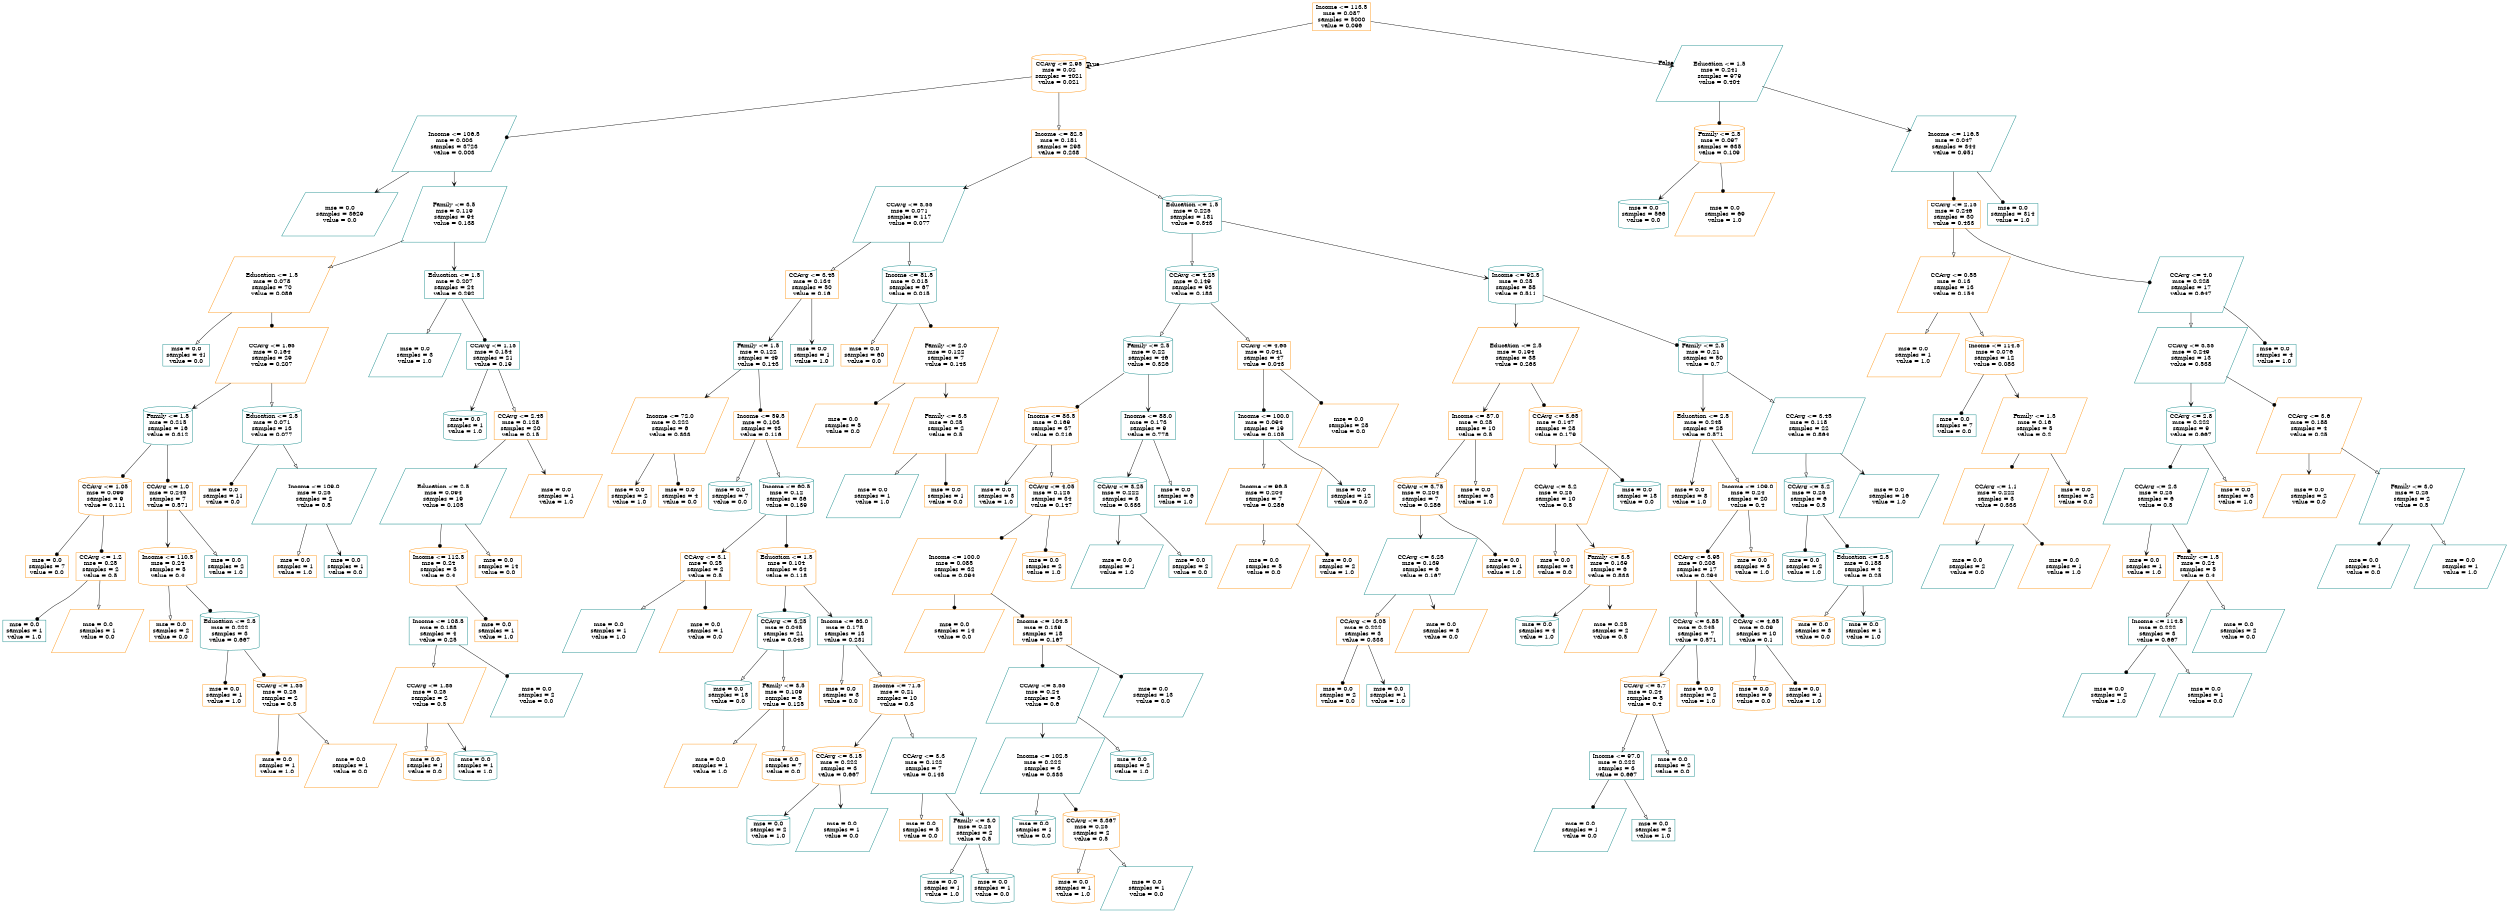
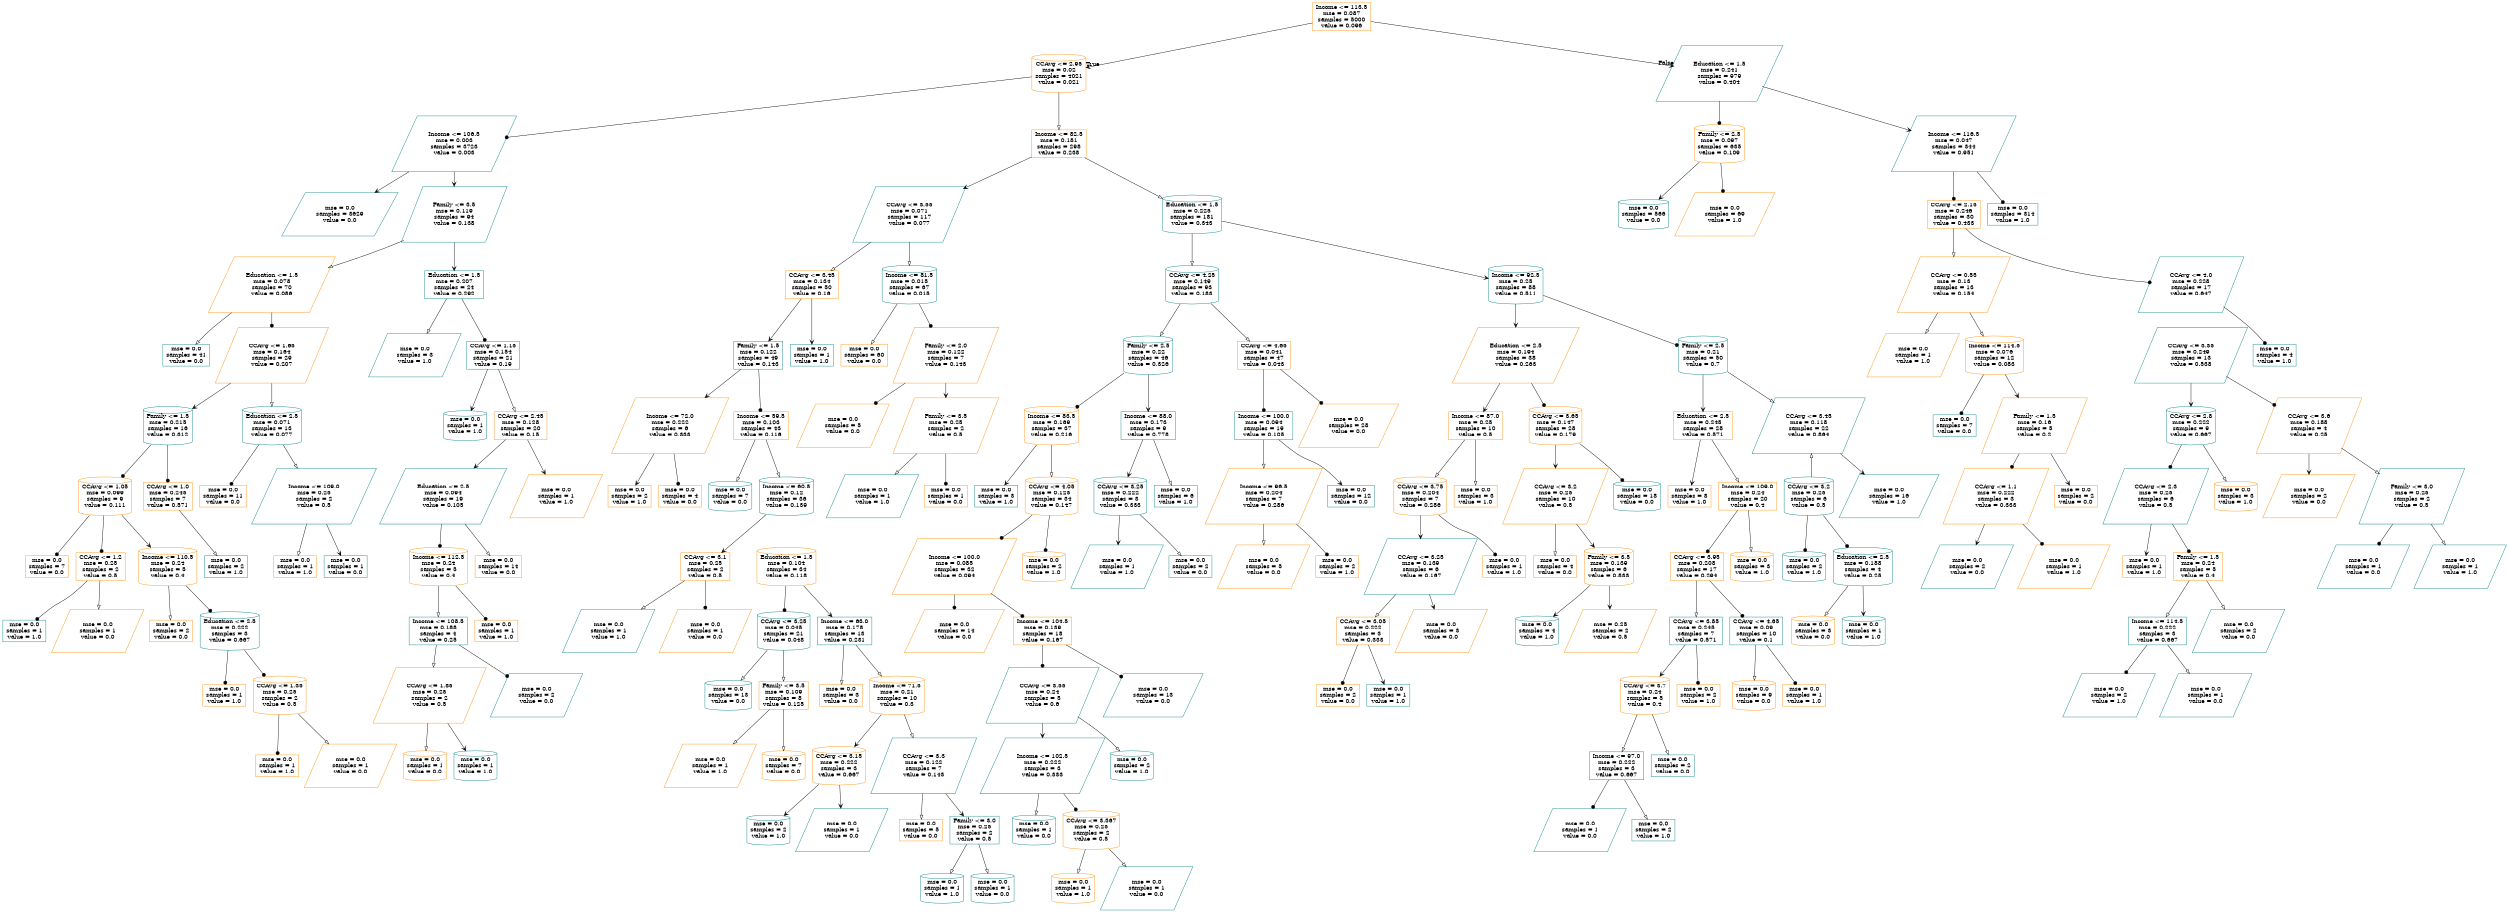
(2191, 318) -> none
(1806, 463) -> (1811, 467)
(168, 527) -> (135, 530)
(786, 530) -> none
none -> (438, 599)
